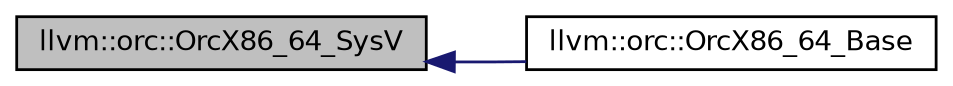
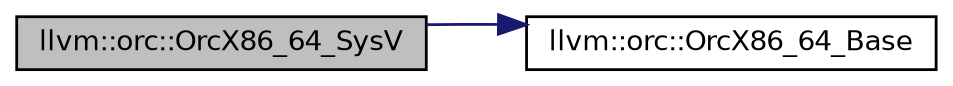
(490, 62) -> (462, 24)
